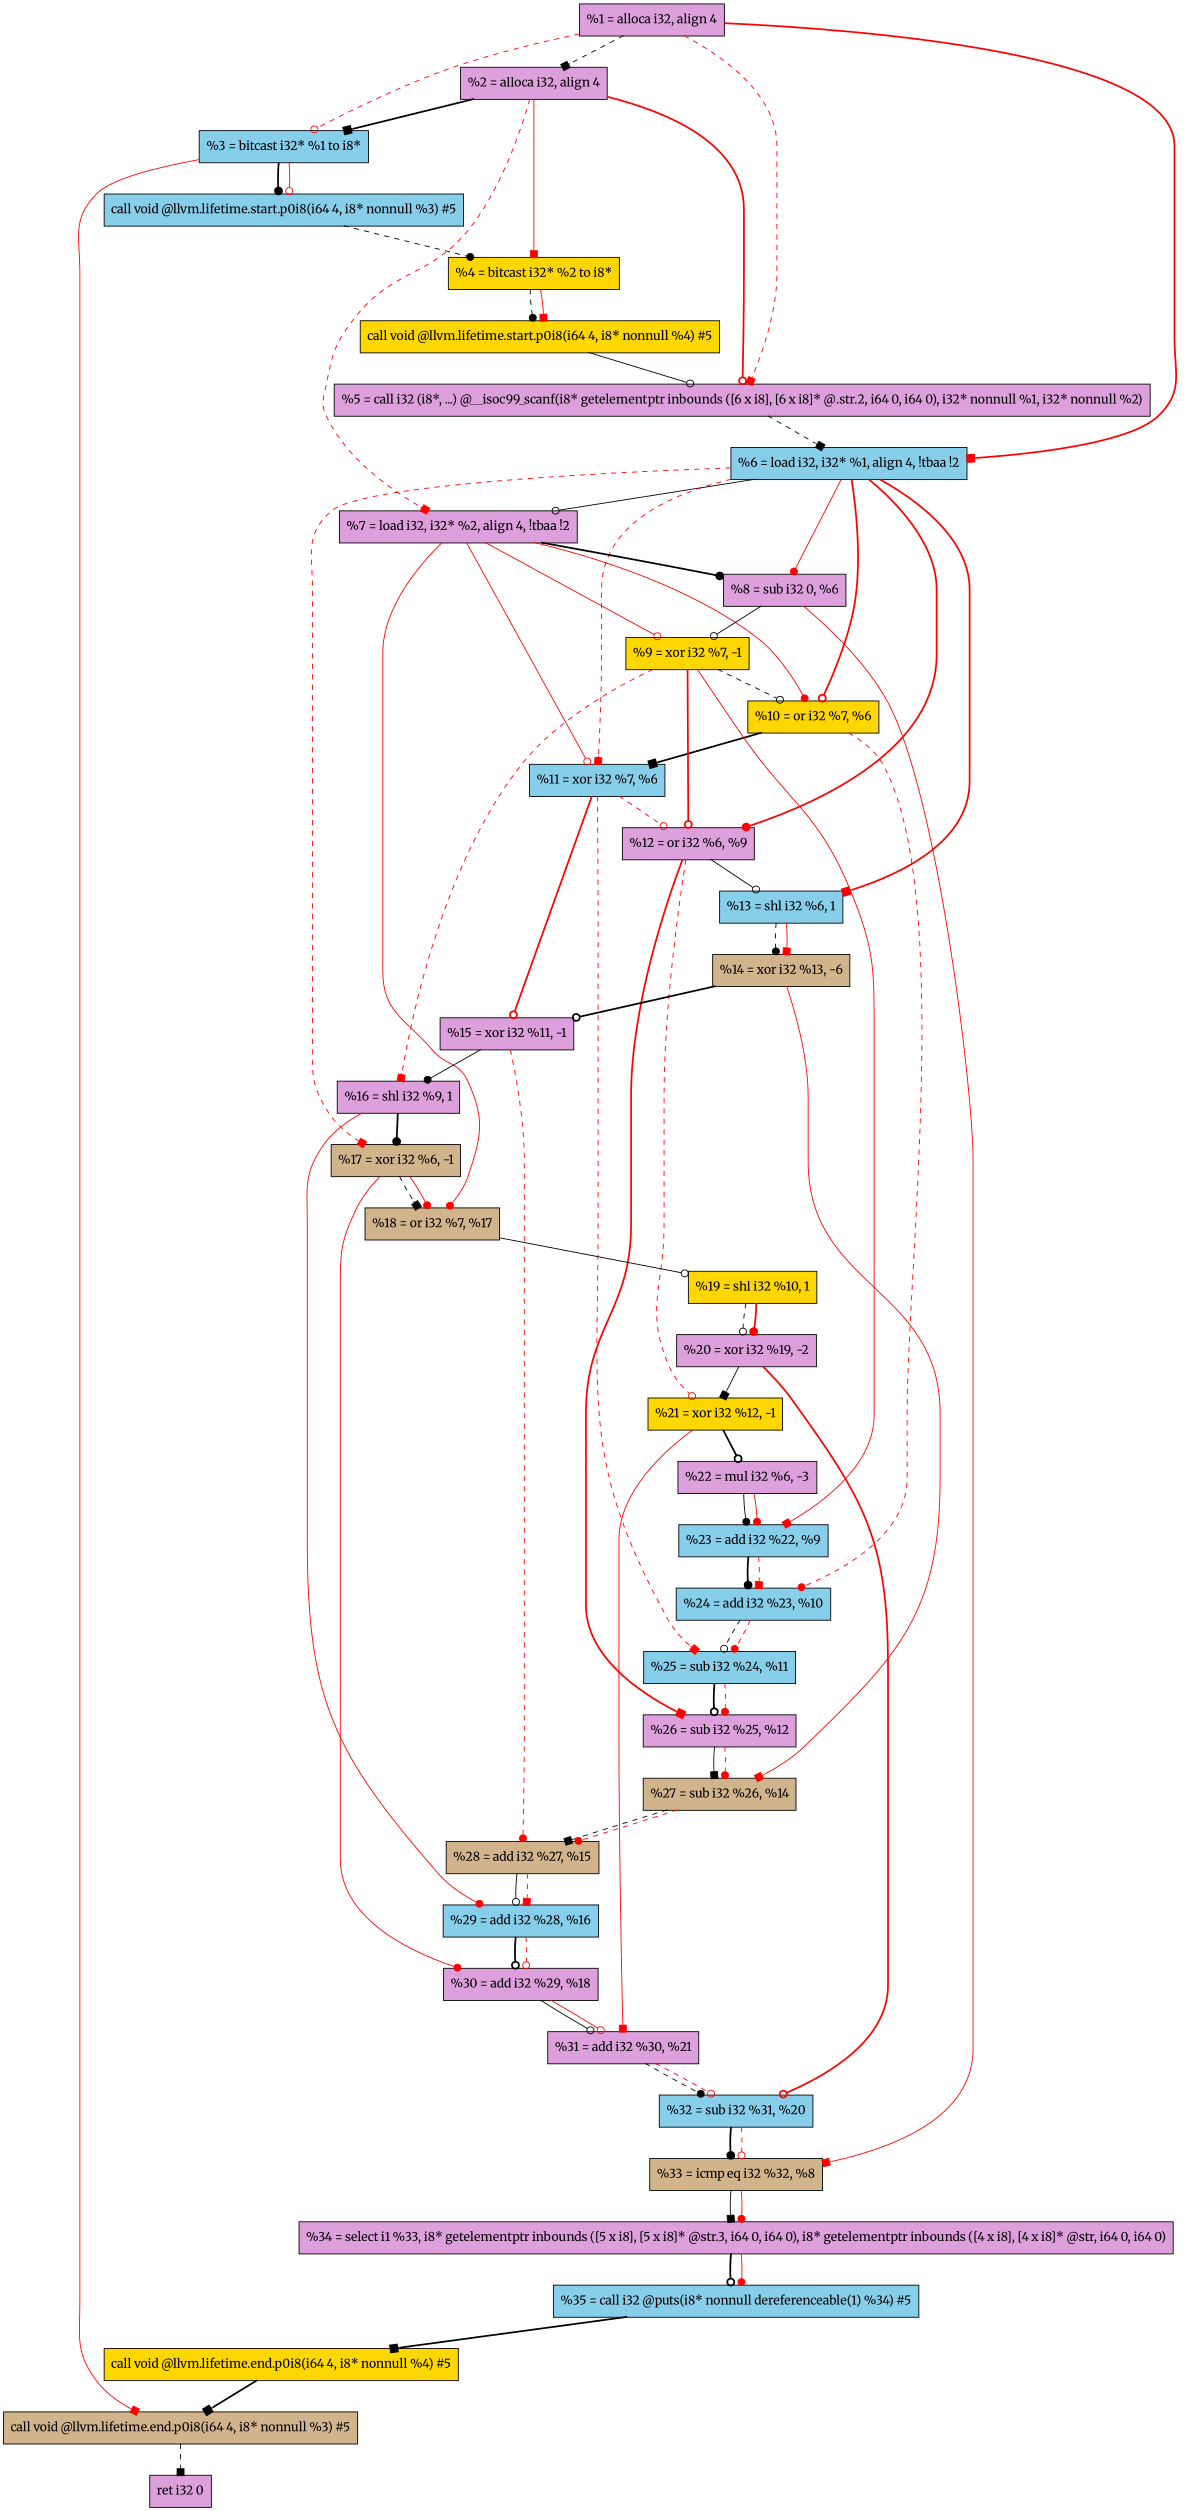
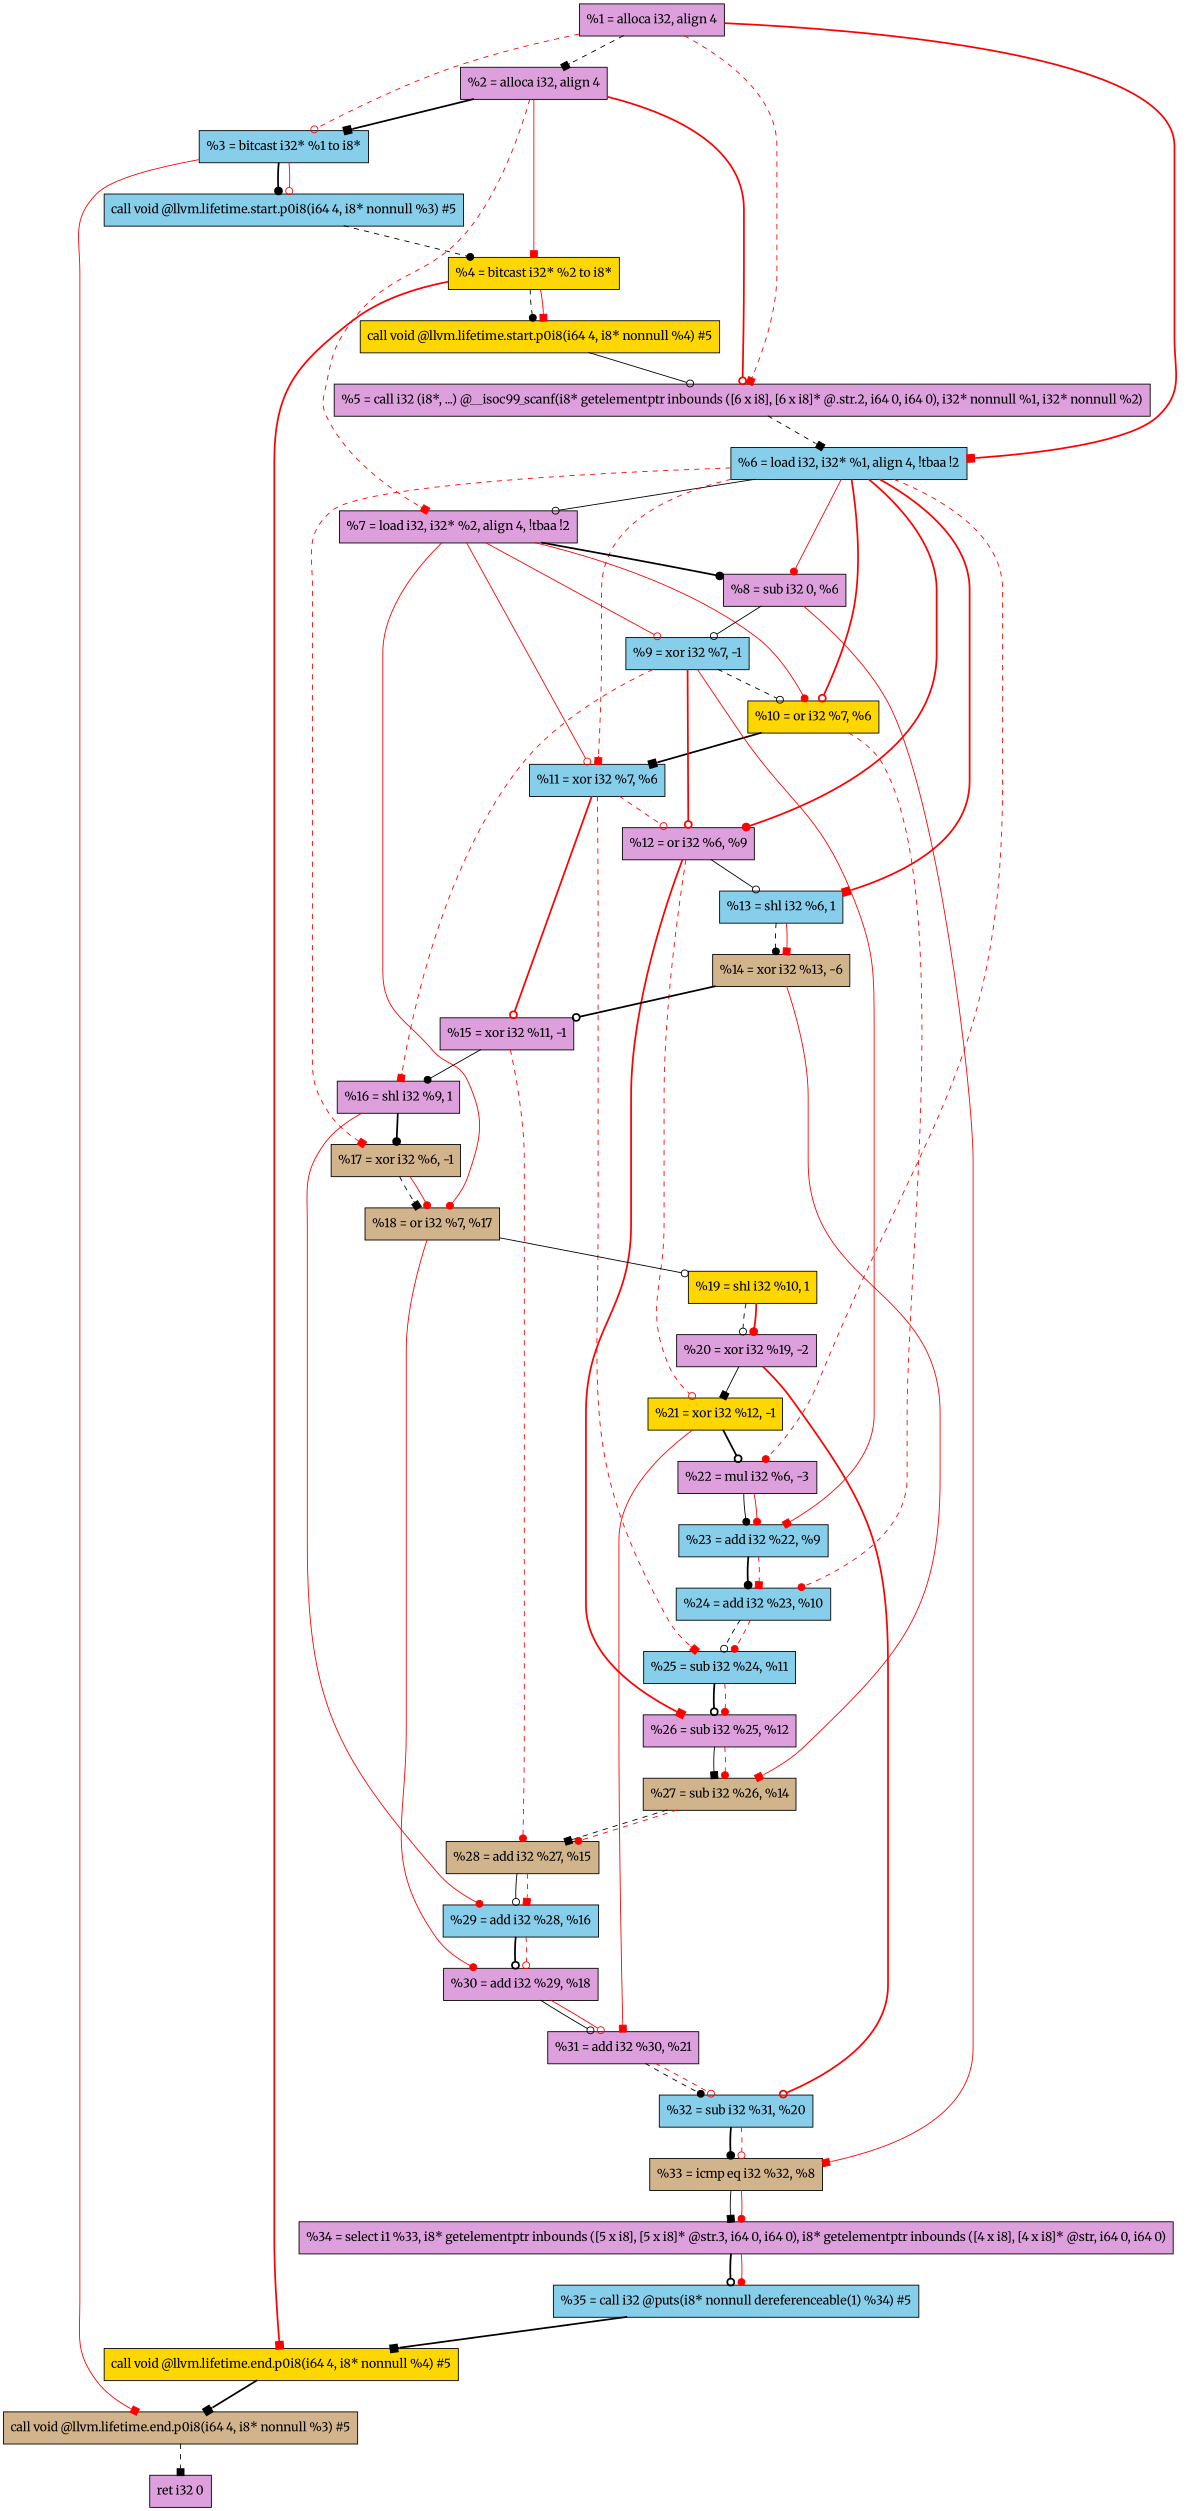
(688, 654) -> (688, 654)
none -> (986, 965)
none -> (274, 1264)
(340, 1596) -> (406, 1613)
